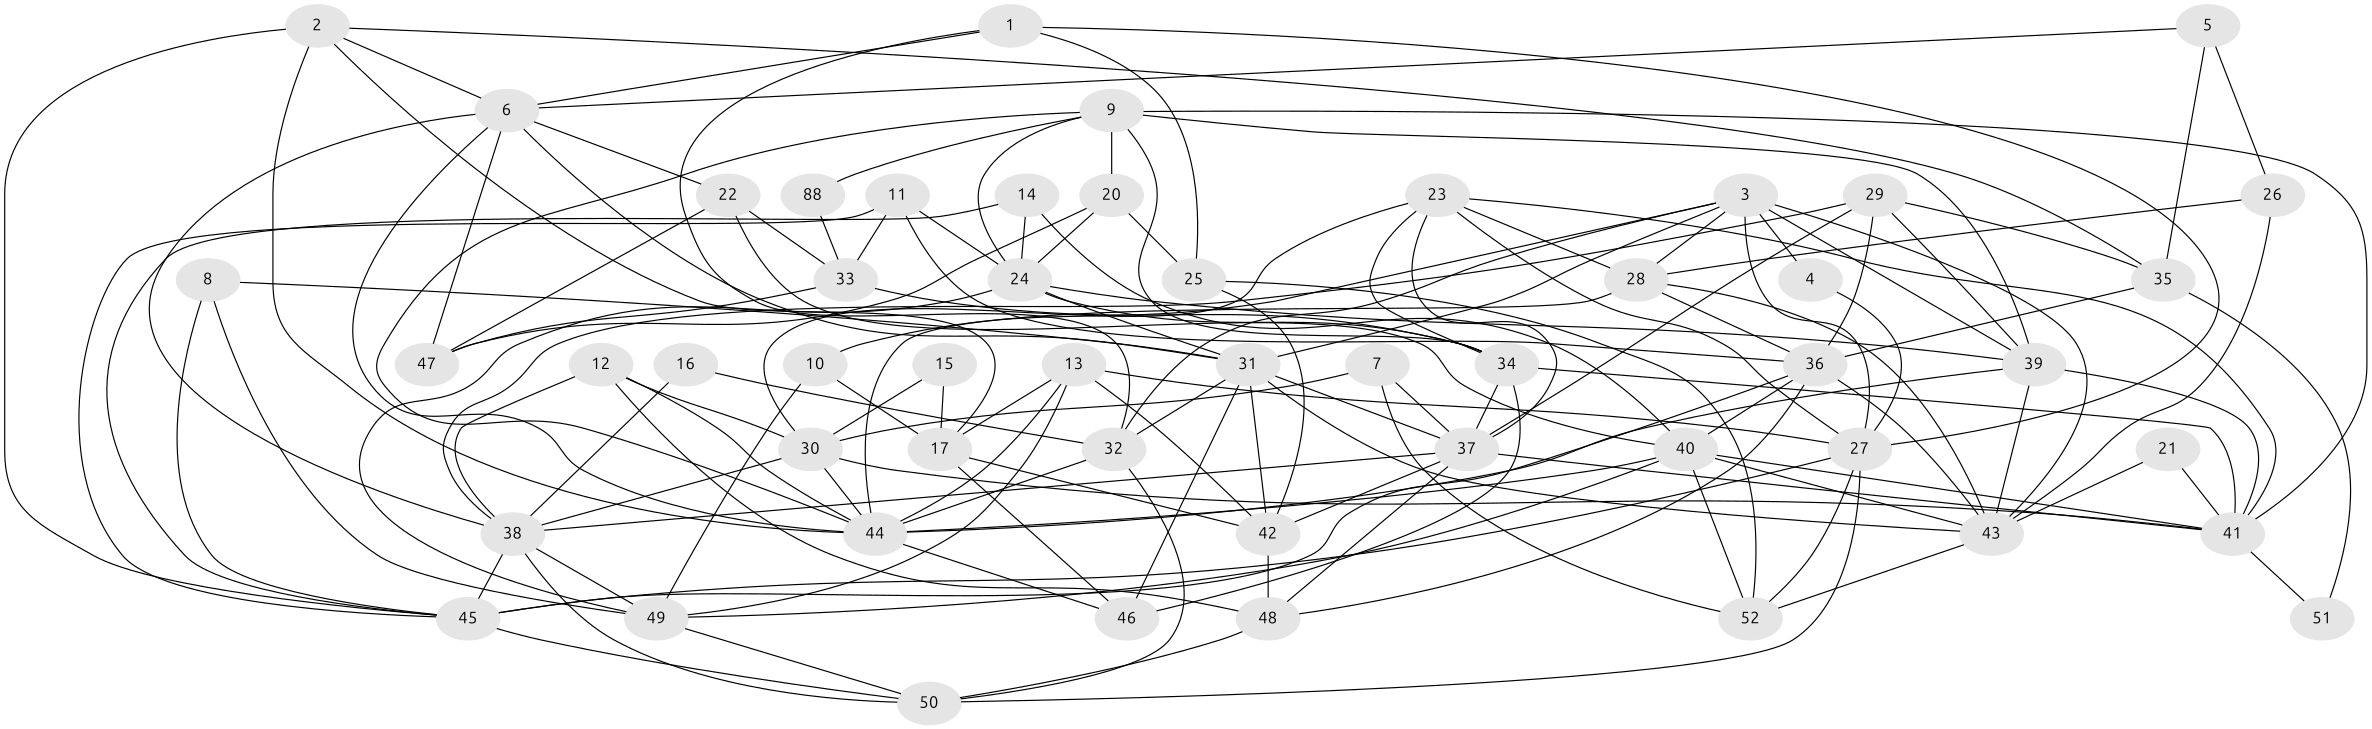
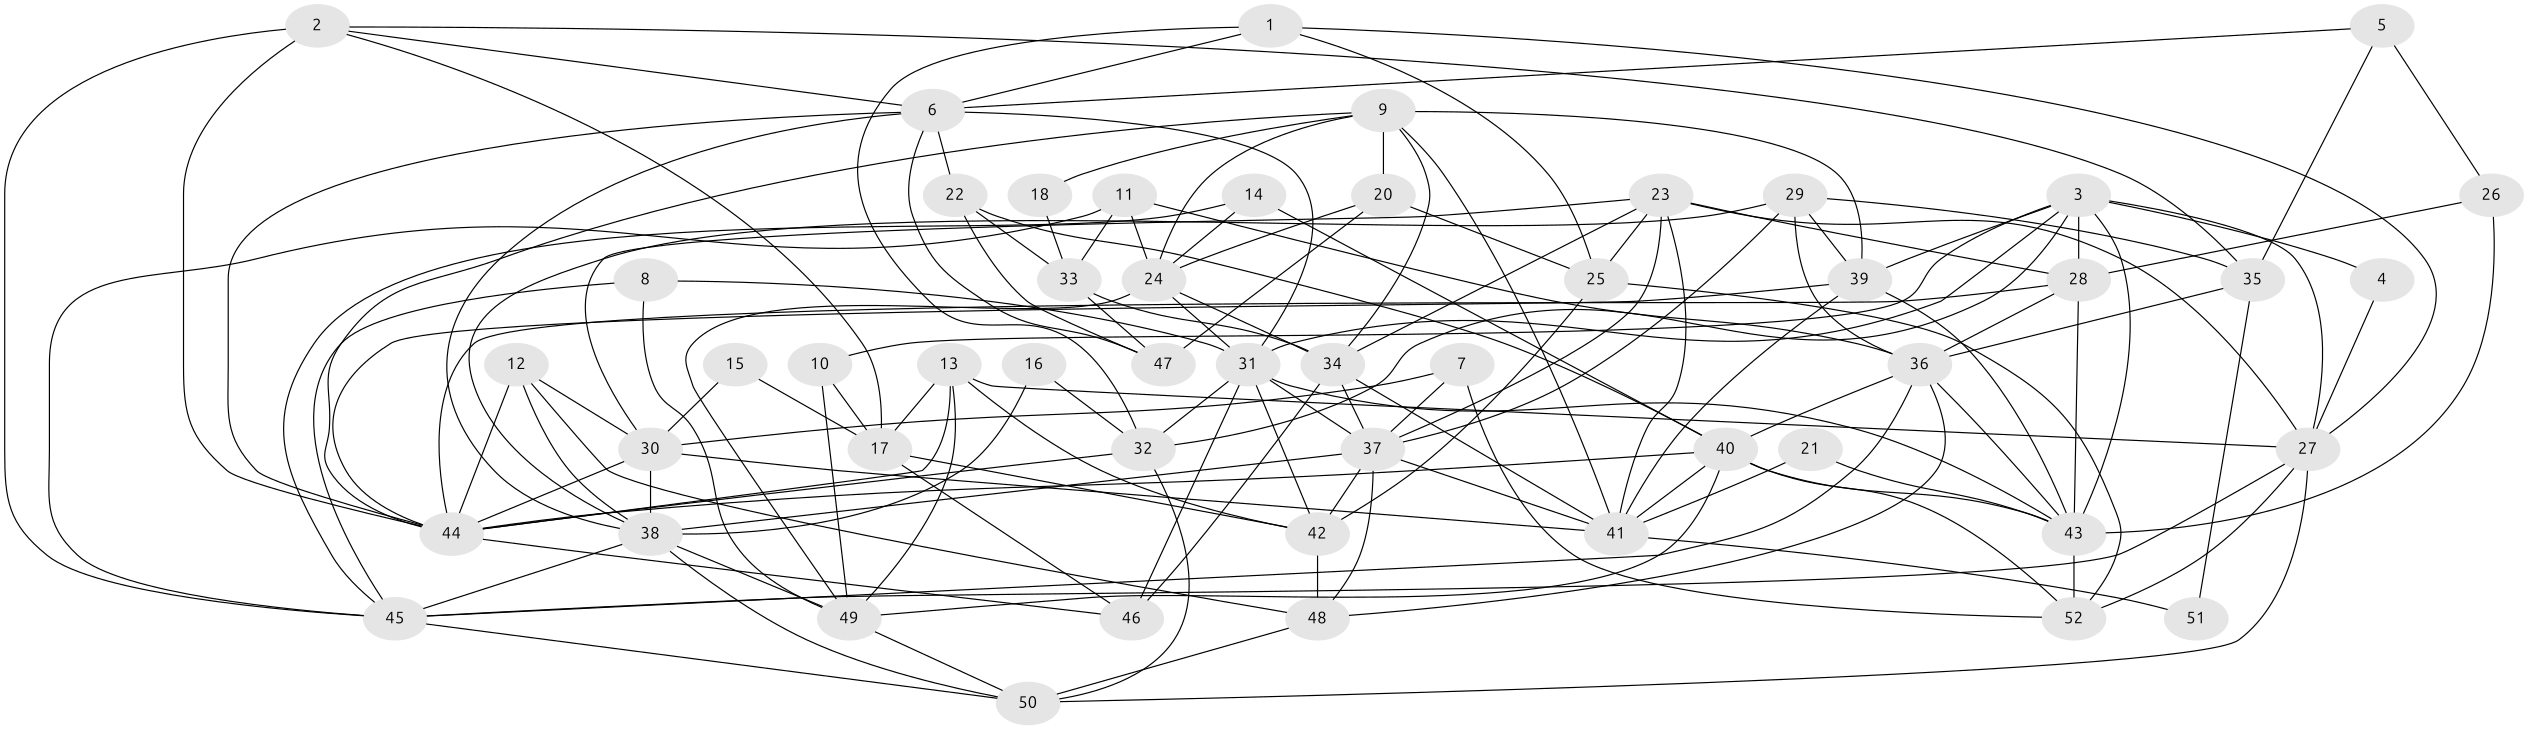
(813, 195) -> (1040, 195)
none -> (1629, 238)
(1574, 327) -> none
